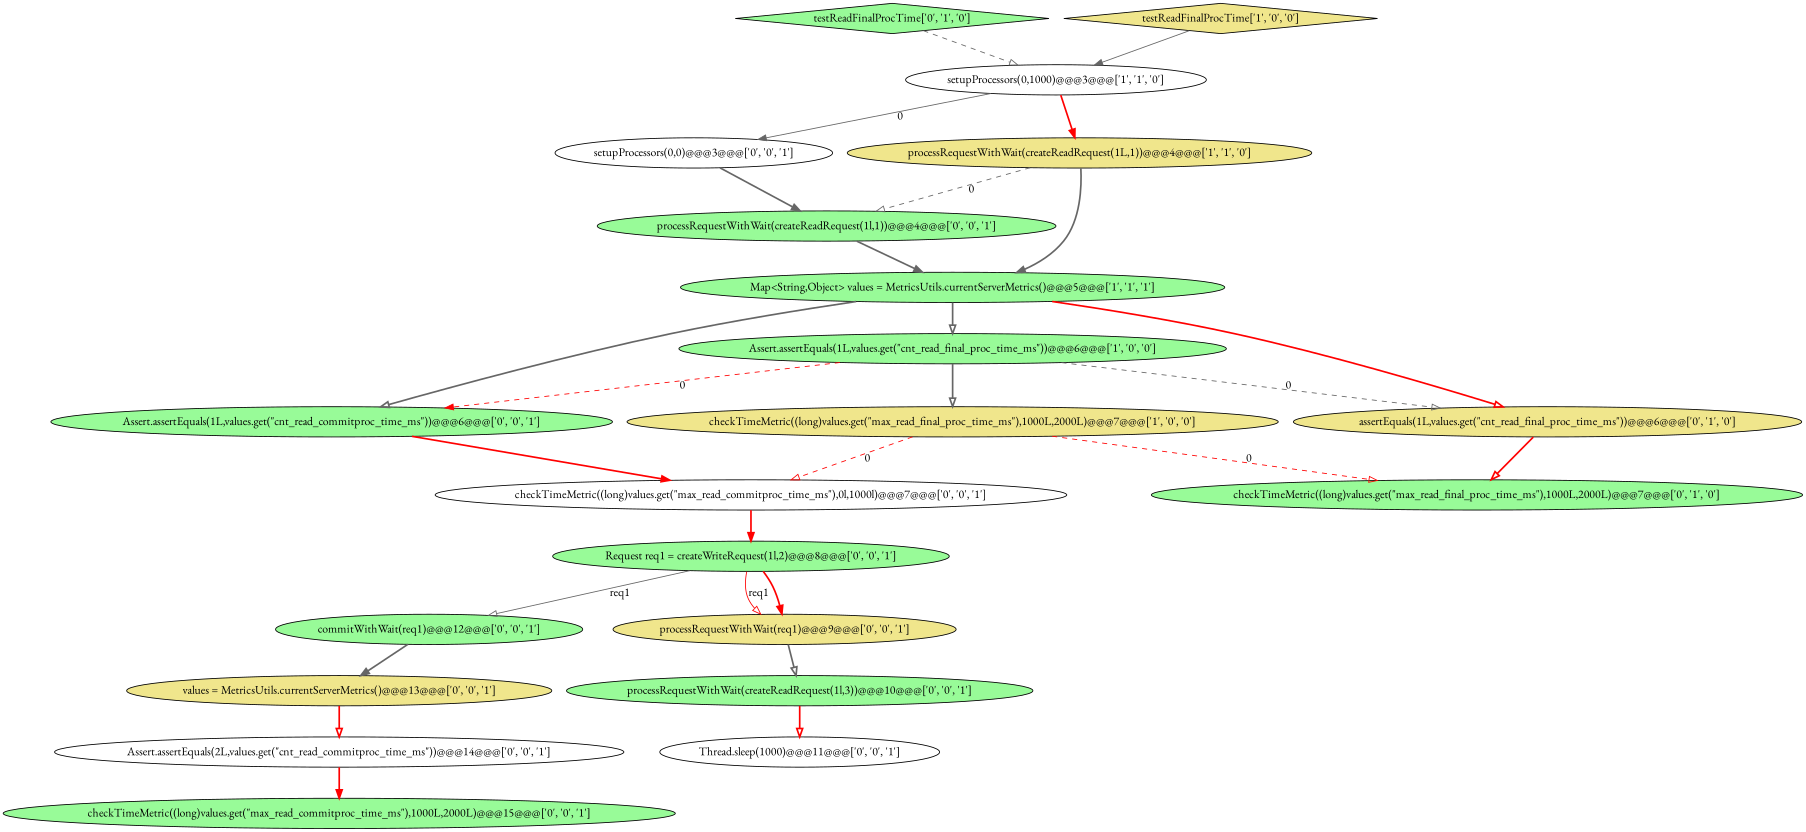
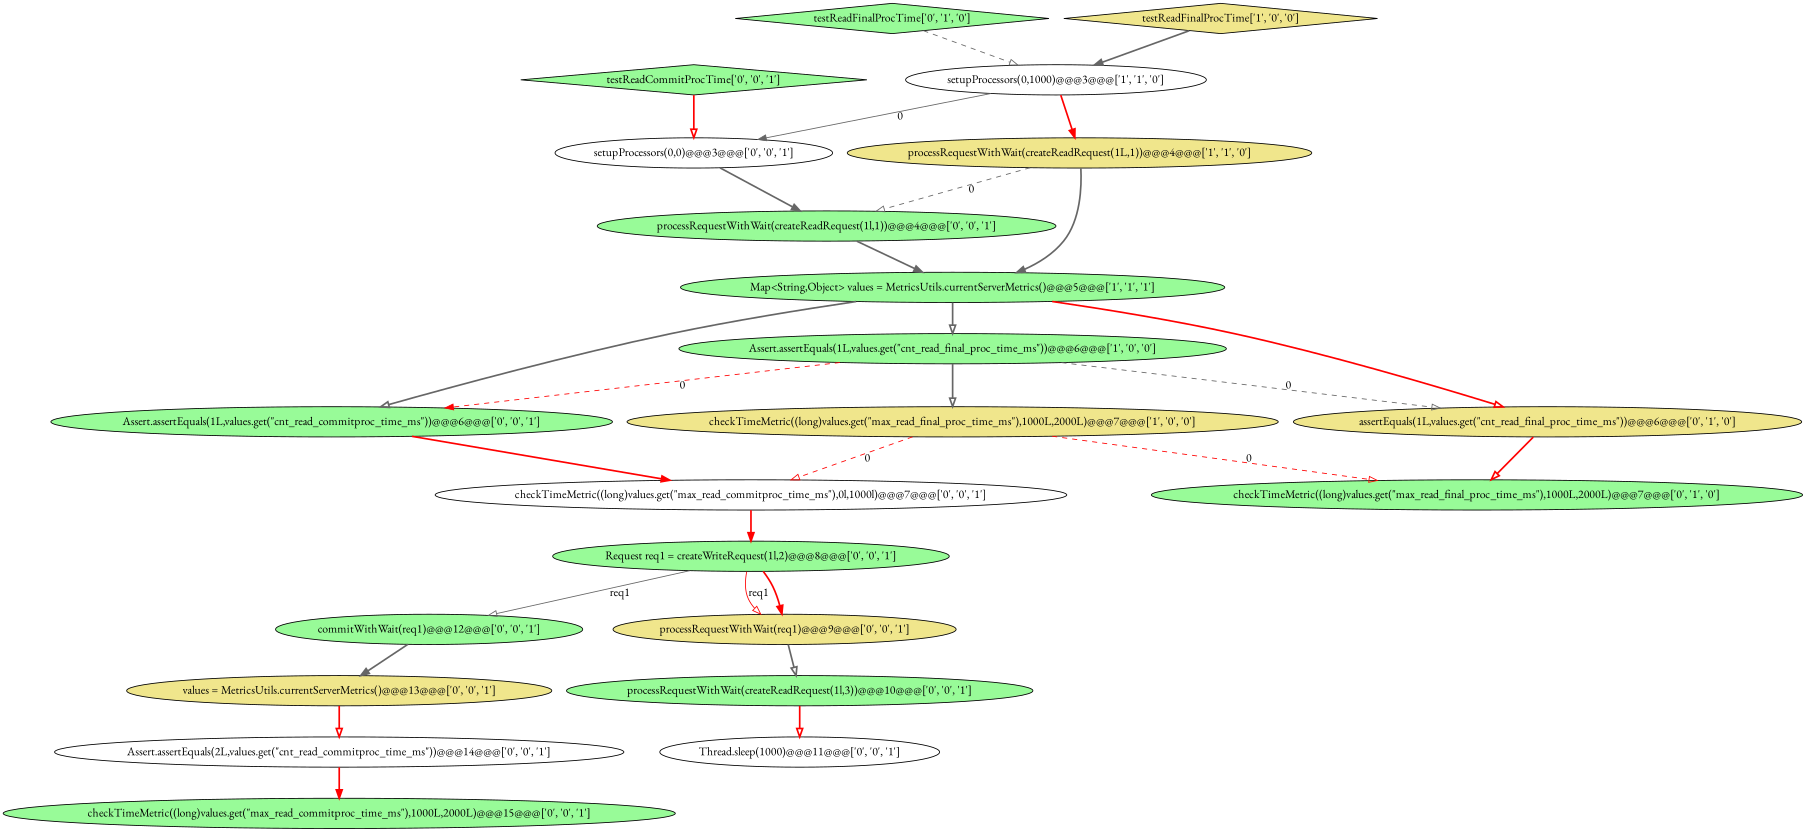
(1146, 46) -> (1146, 46)
none -> (694, 80)
